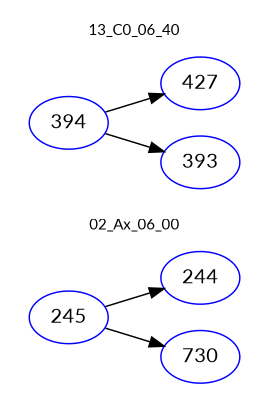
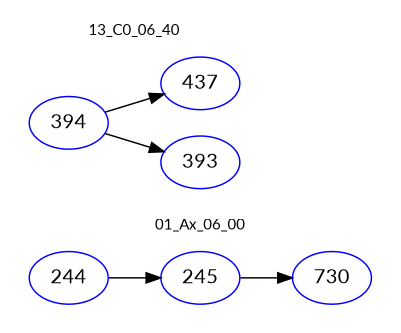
(200, 83) -> (200, 83)
(135, 226) -> (200, 226)
(128, 300) -> (127, 278)
